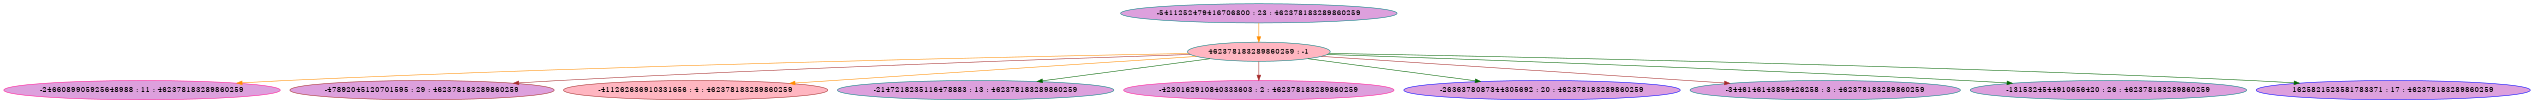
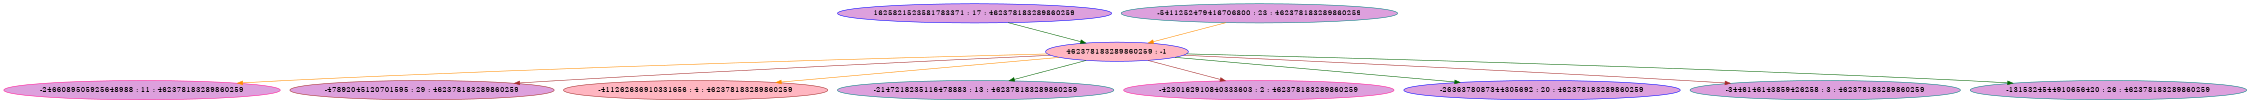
(1259, 52) -> (1117, 52)
(1812, 65) -> (1044, 32)
(142, 90) -> (142, 90)
